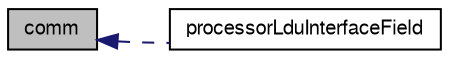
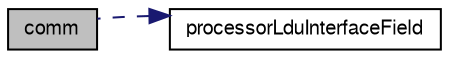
(144, 42) -> (123, 17)
